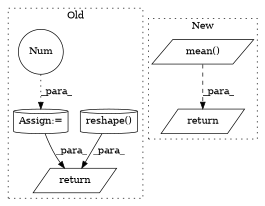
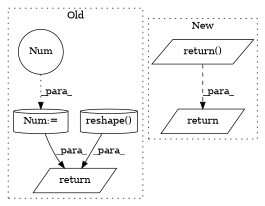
(203, 52) -> (203, 52)
(41, 121) -> (41, 121)
